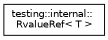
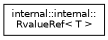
(54, 20) -> (54, 20)
